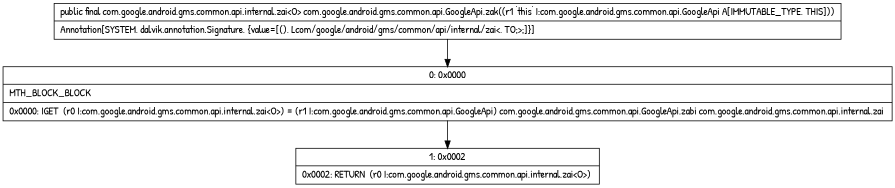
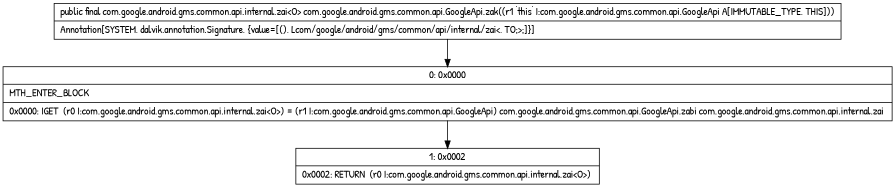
(50, 93) -> (50, 93)
